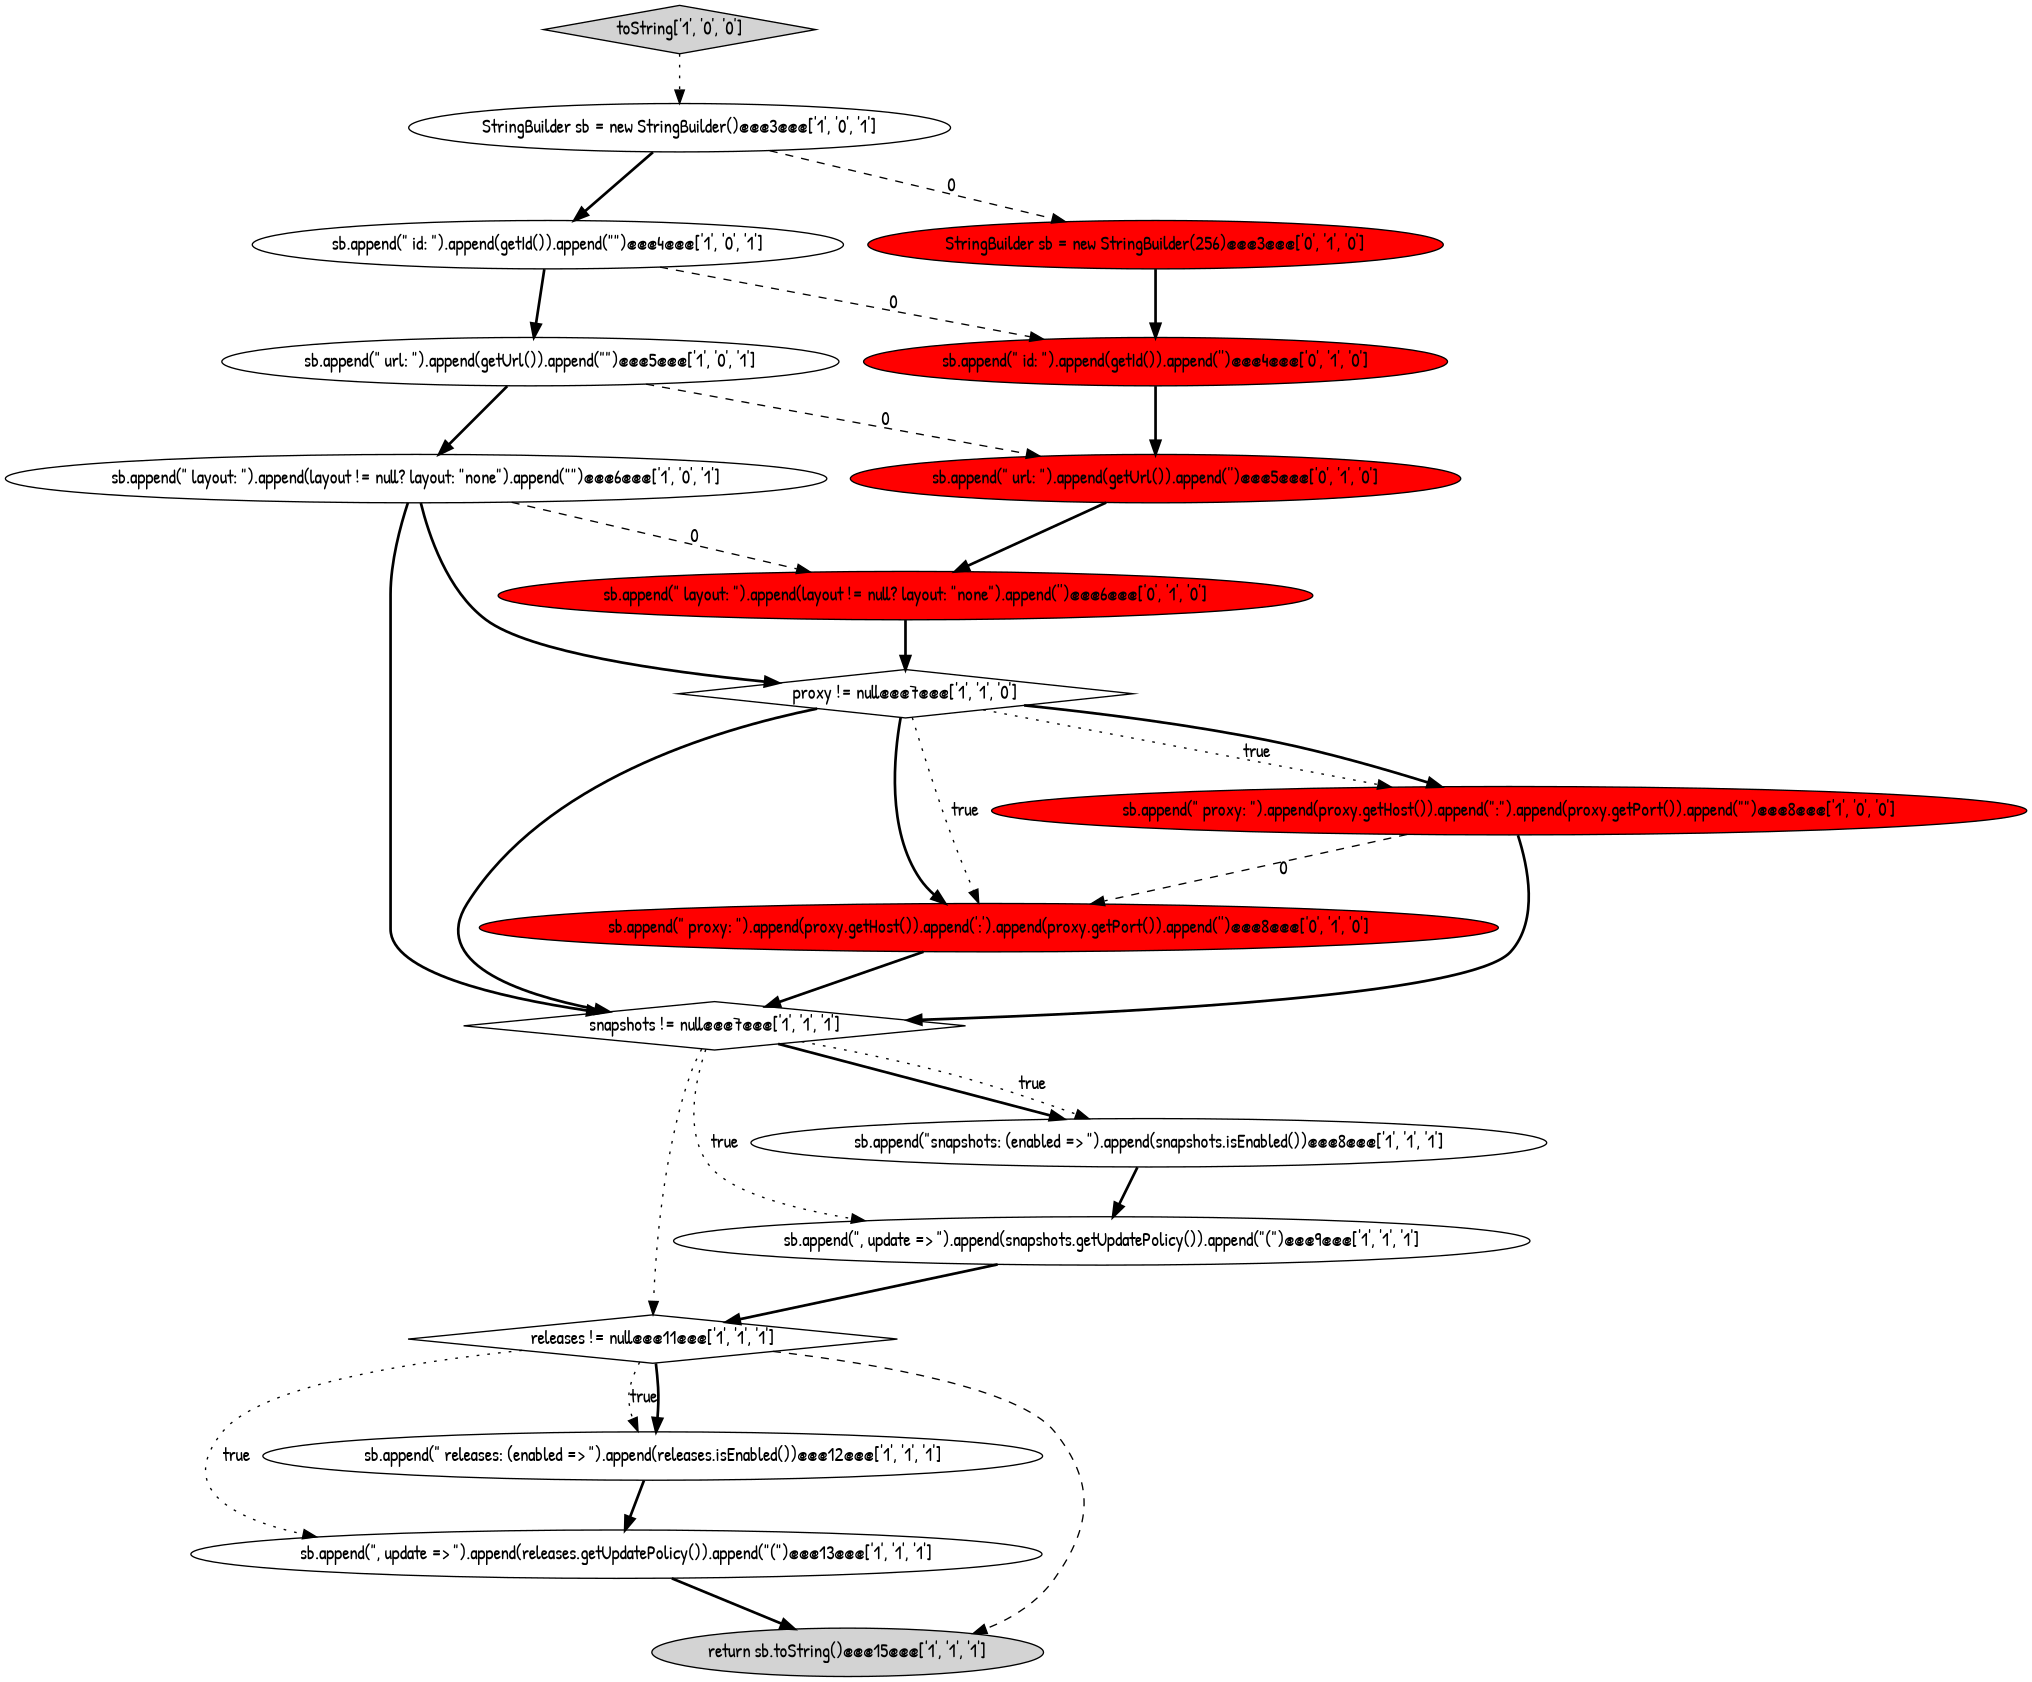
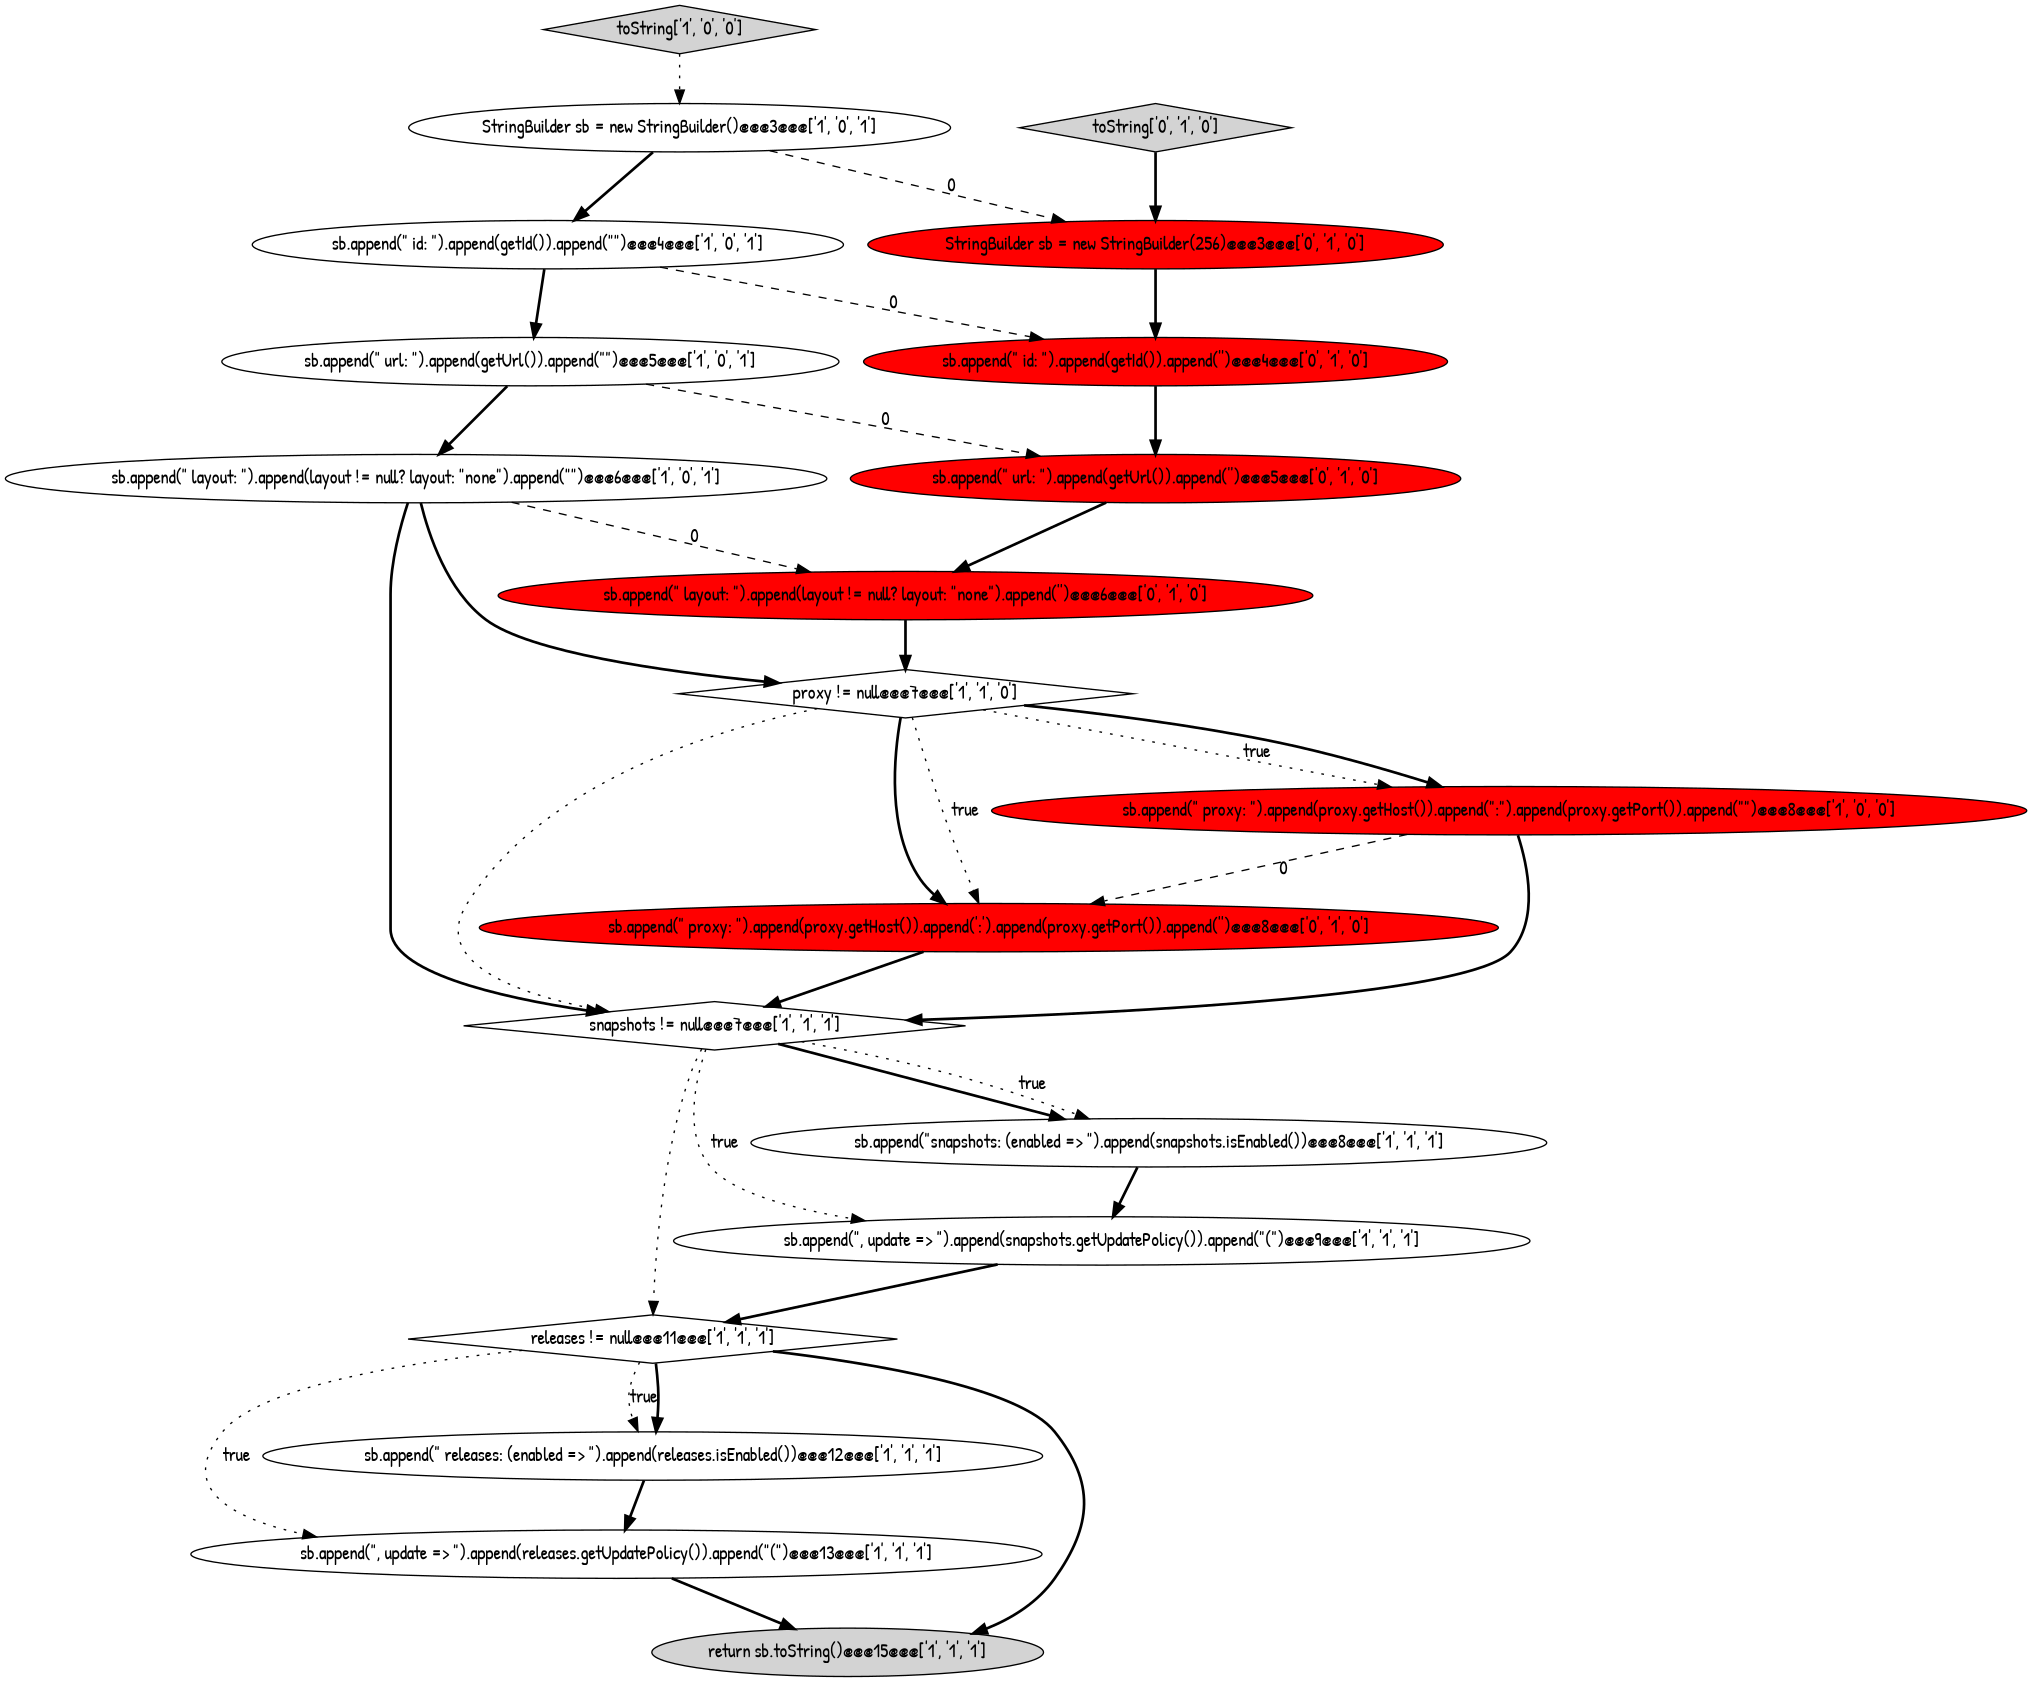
none -> (1156, 128)
(539, 825) -> (539, 825)
(1036, 1416) -> (1036, 1416)
